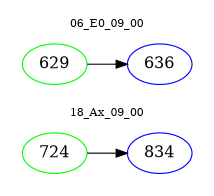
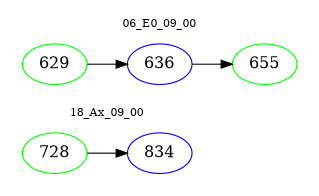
none -> (265, 64)
(55, 153) -> (55, 153)
